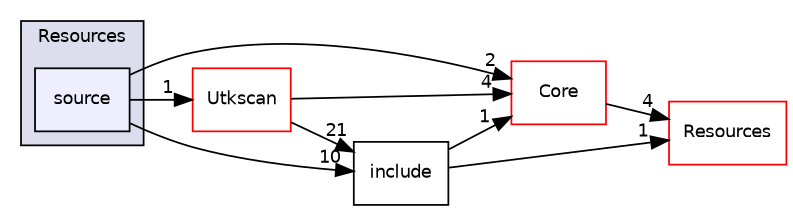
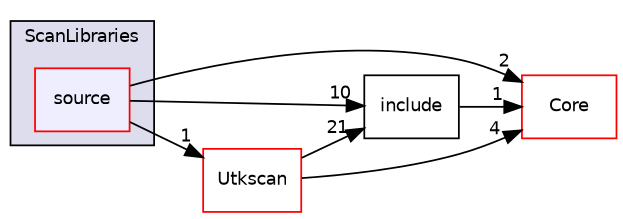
(82, 38) -> (82, 38)
(82, 100) -> (82, 100)
(728, 133) -> none
